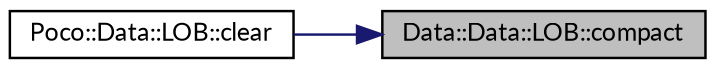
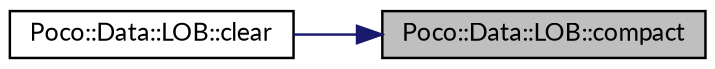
(544, 35) -> (544, 35)
